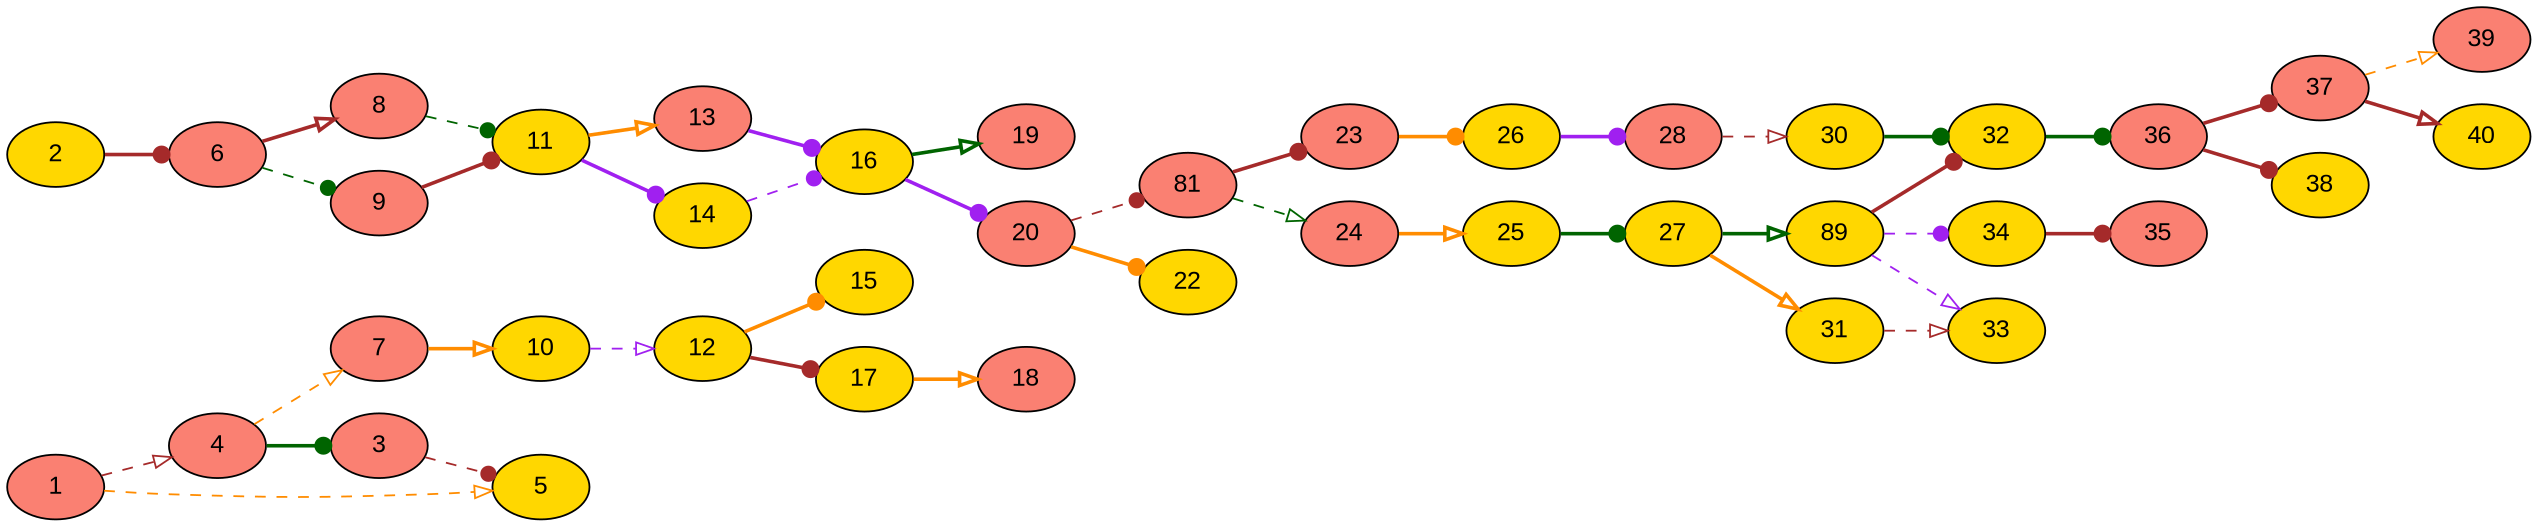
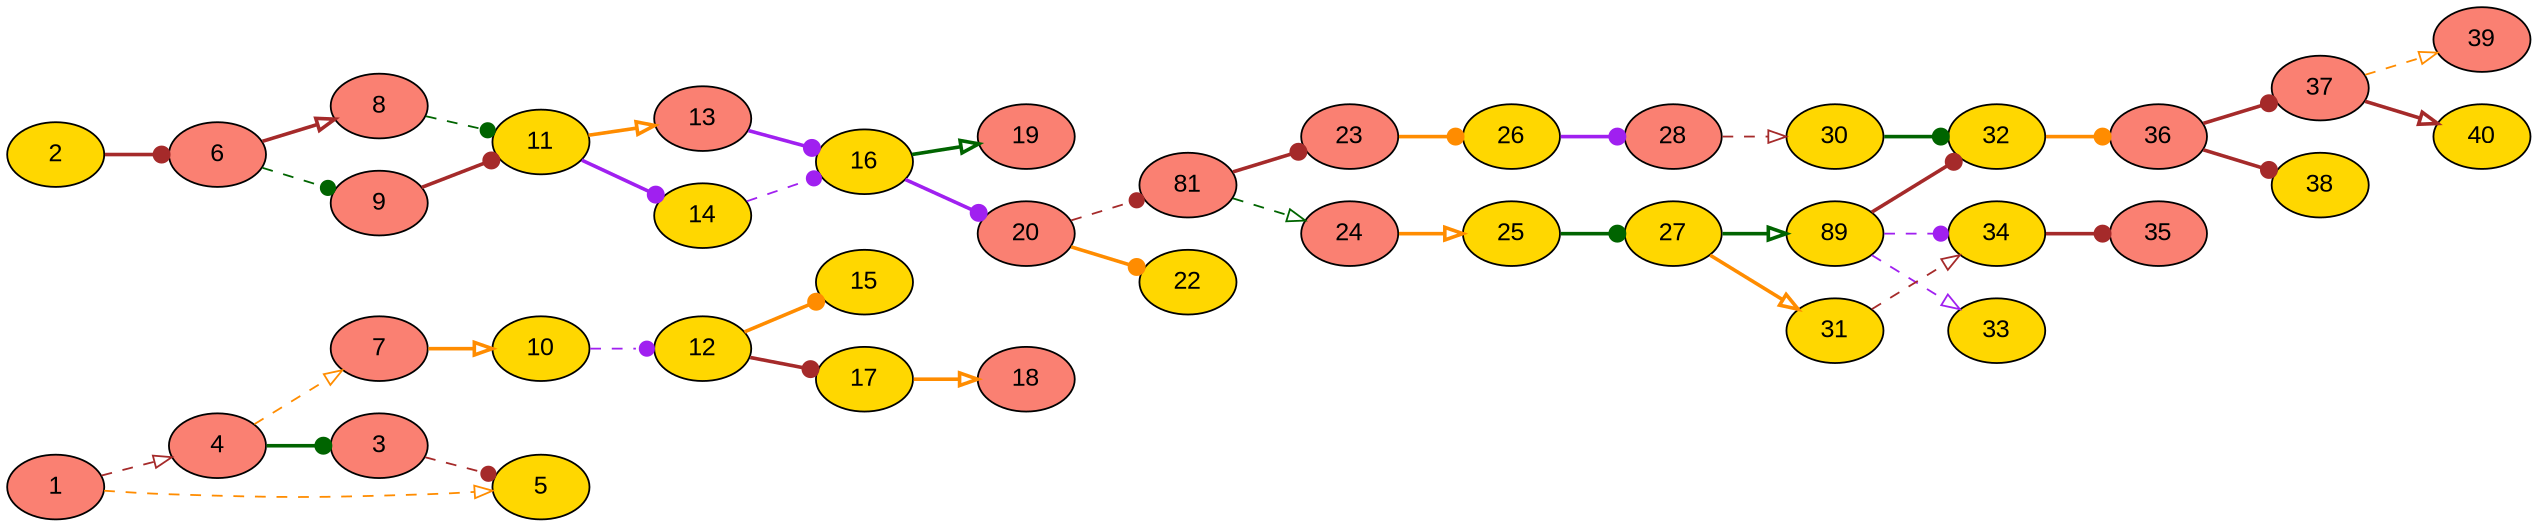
(2071, 137) -> (2071, 137)
(1907, 331) -> (1904, 289)
(613, 349) -> (613, 349)
